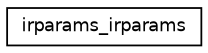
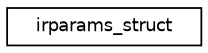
(104, 27) -> (104, 27)
